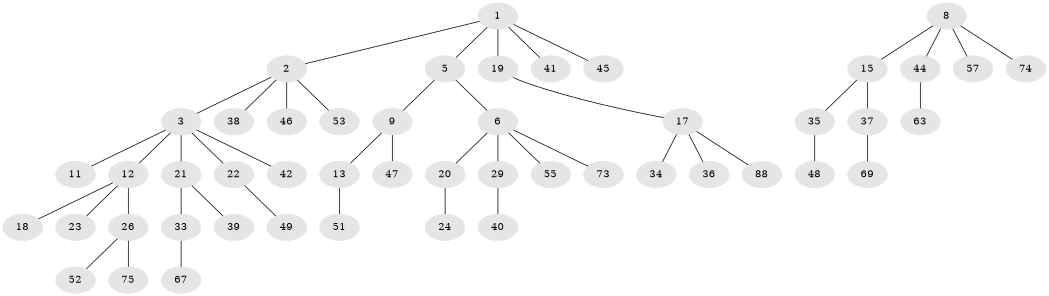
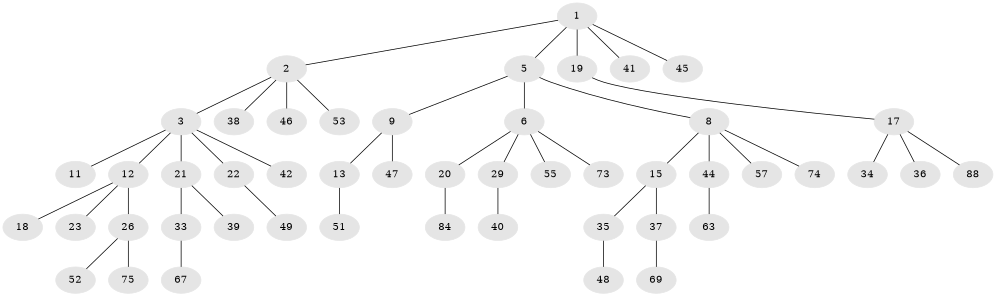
none -> (614, 101)
(445, 227) -> (445, 227)
